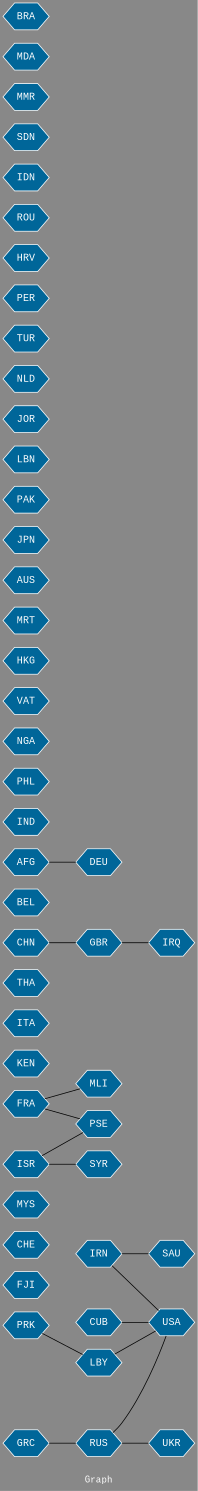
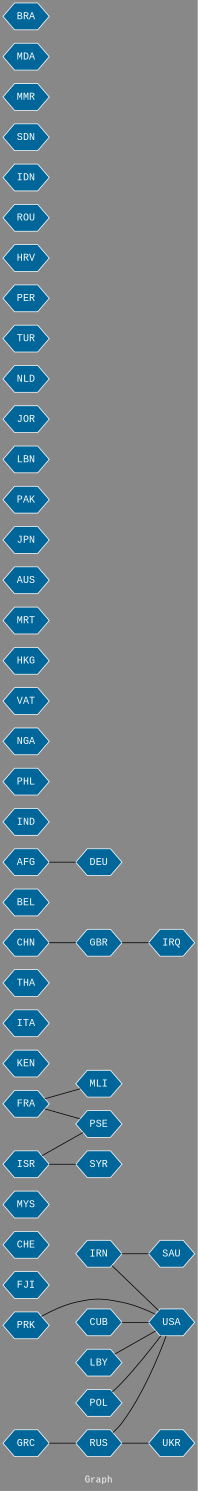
(62, 1344) -> (98, 1299)
none -> (99, 1403)
